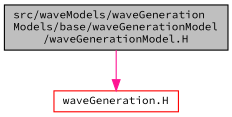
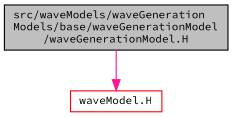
(116, 101) -> (116, 101)
